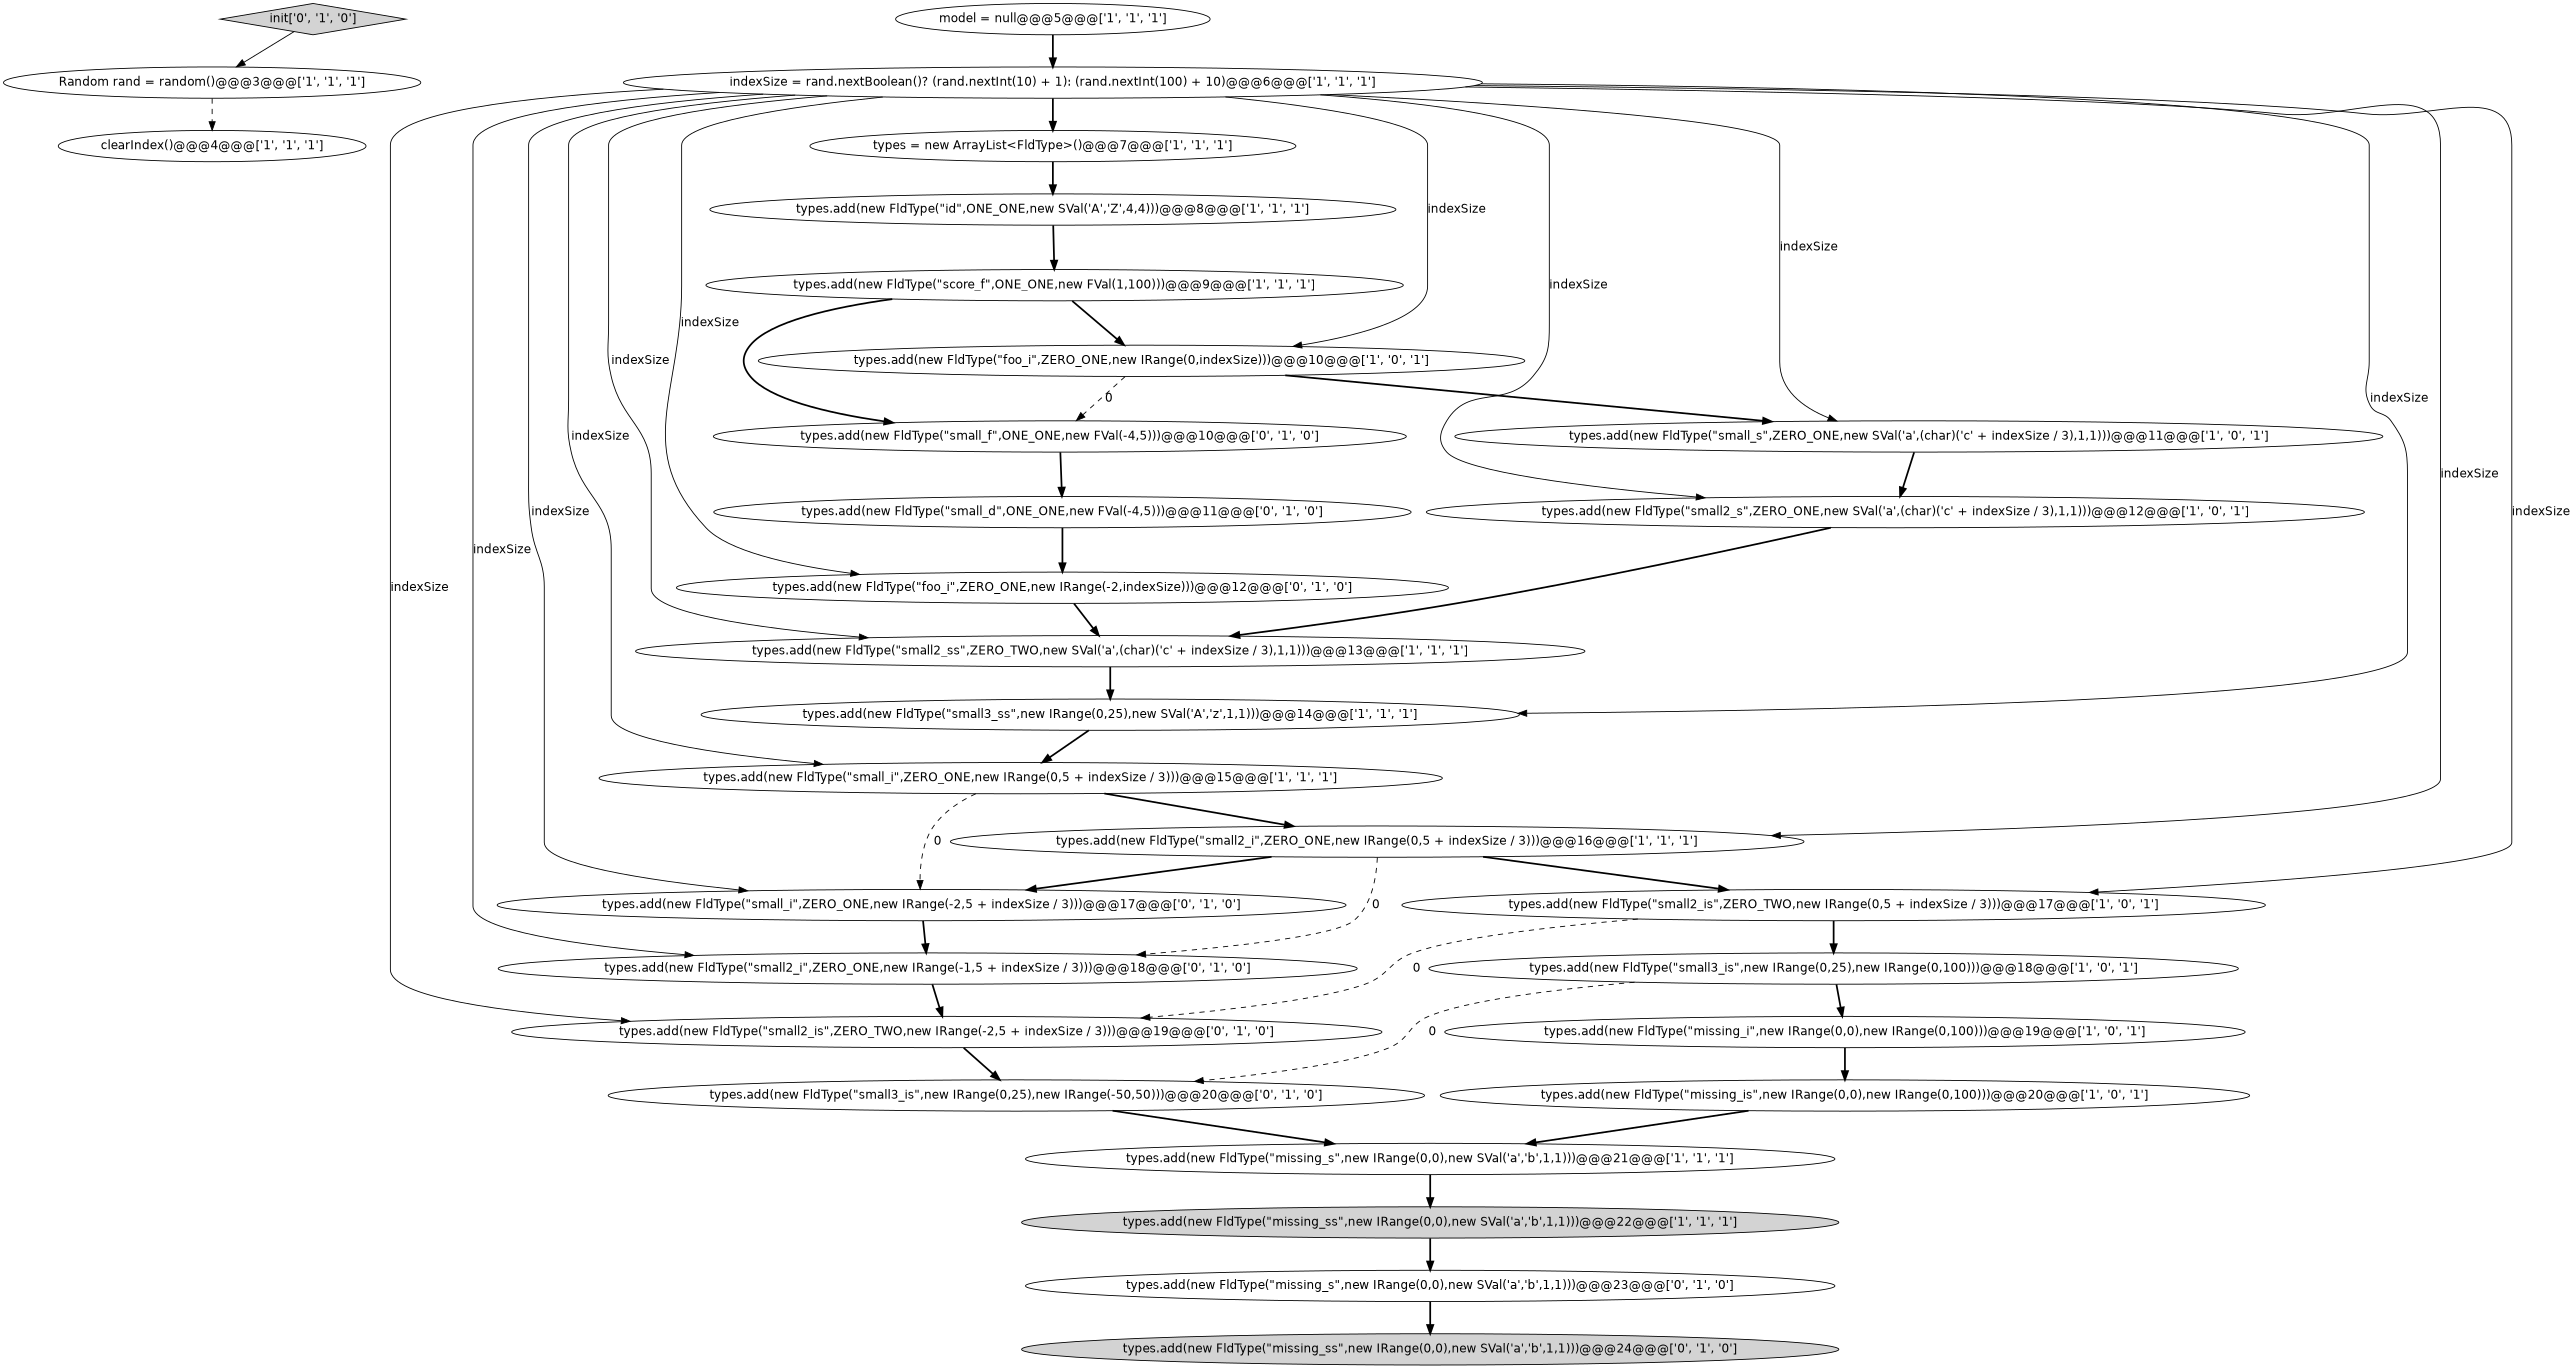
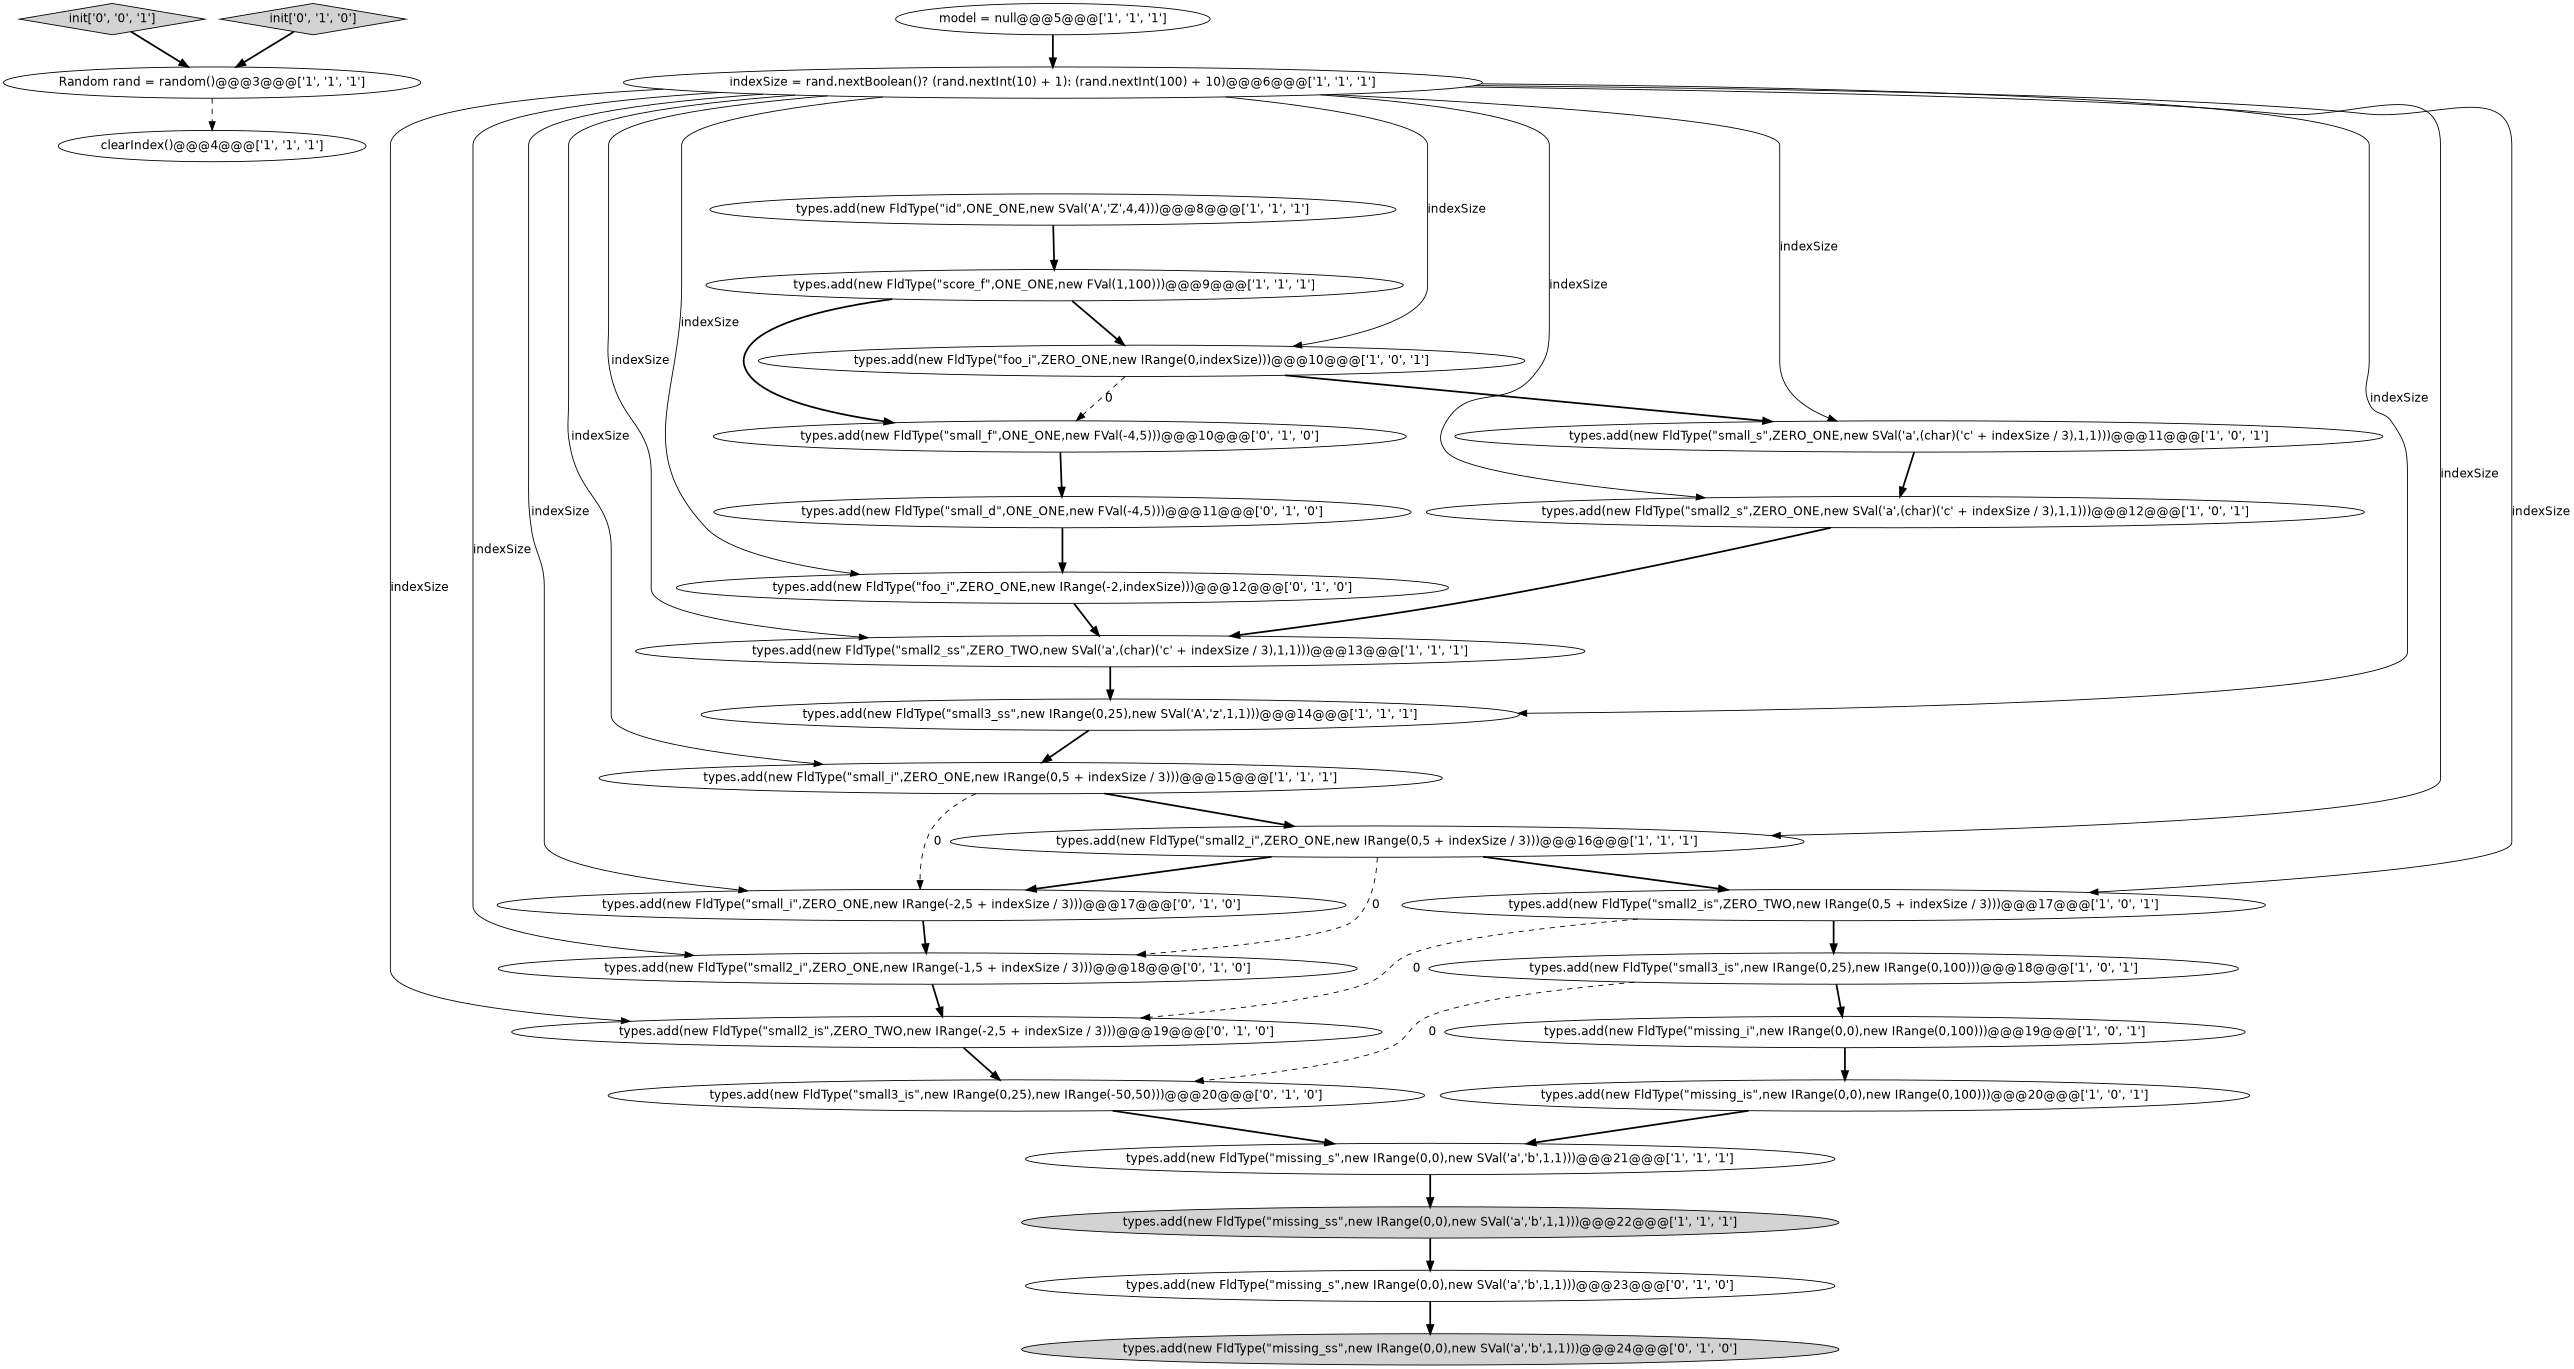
none -> (112, 19)
(269, 47) -> (269, 47)
(1053, 146) -> none
